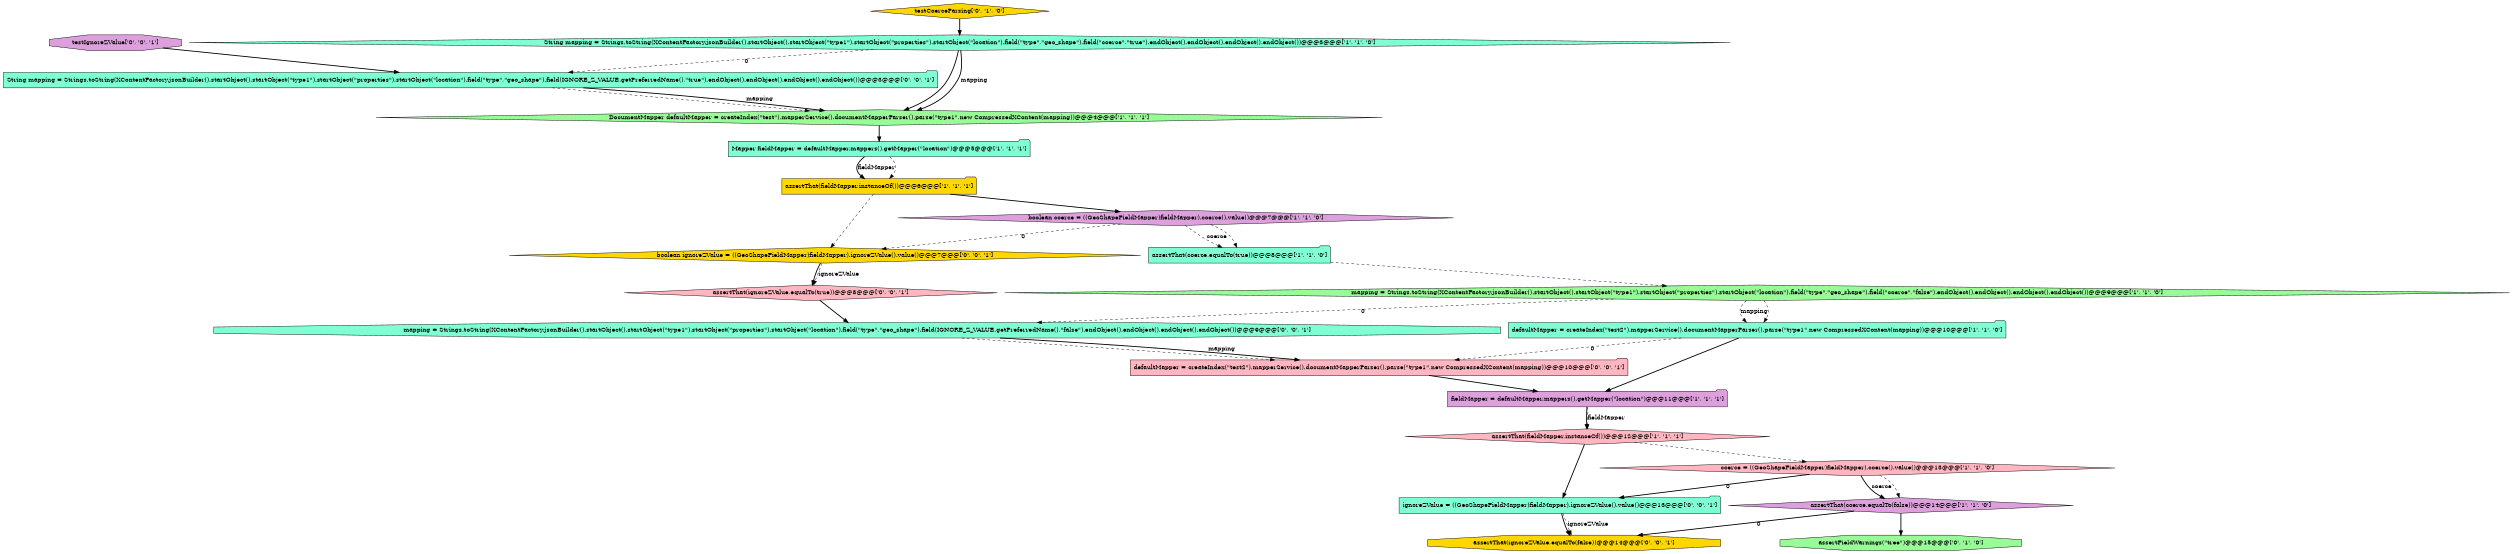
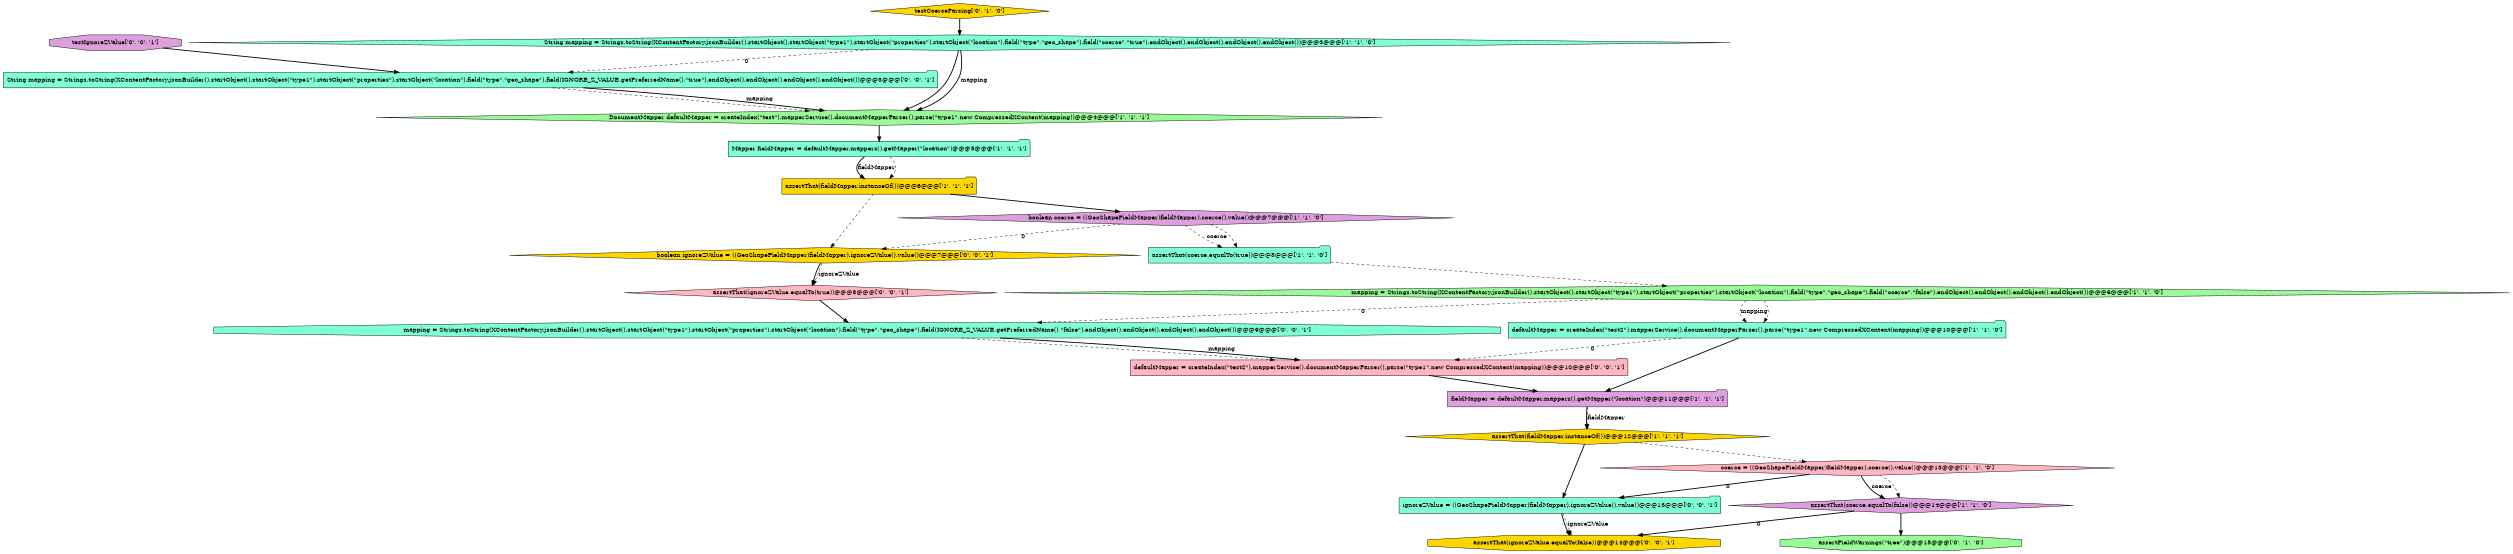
(1587, 437) -> (1587, 437)
